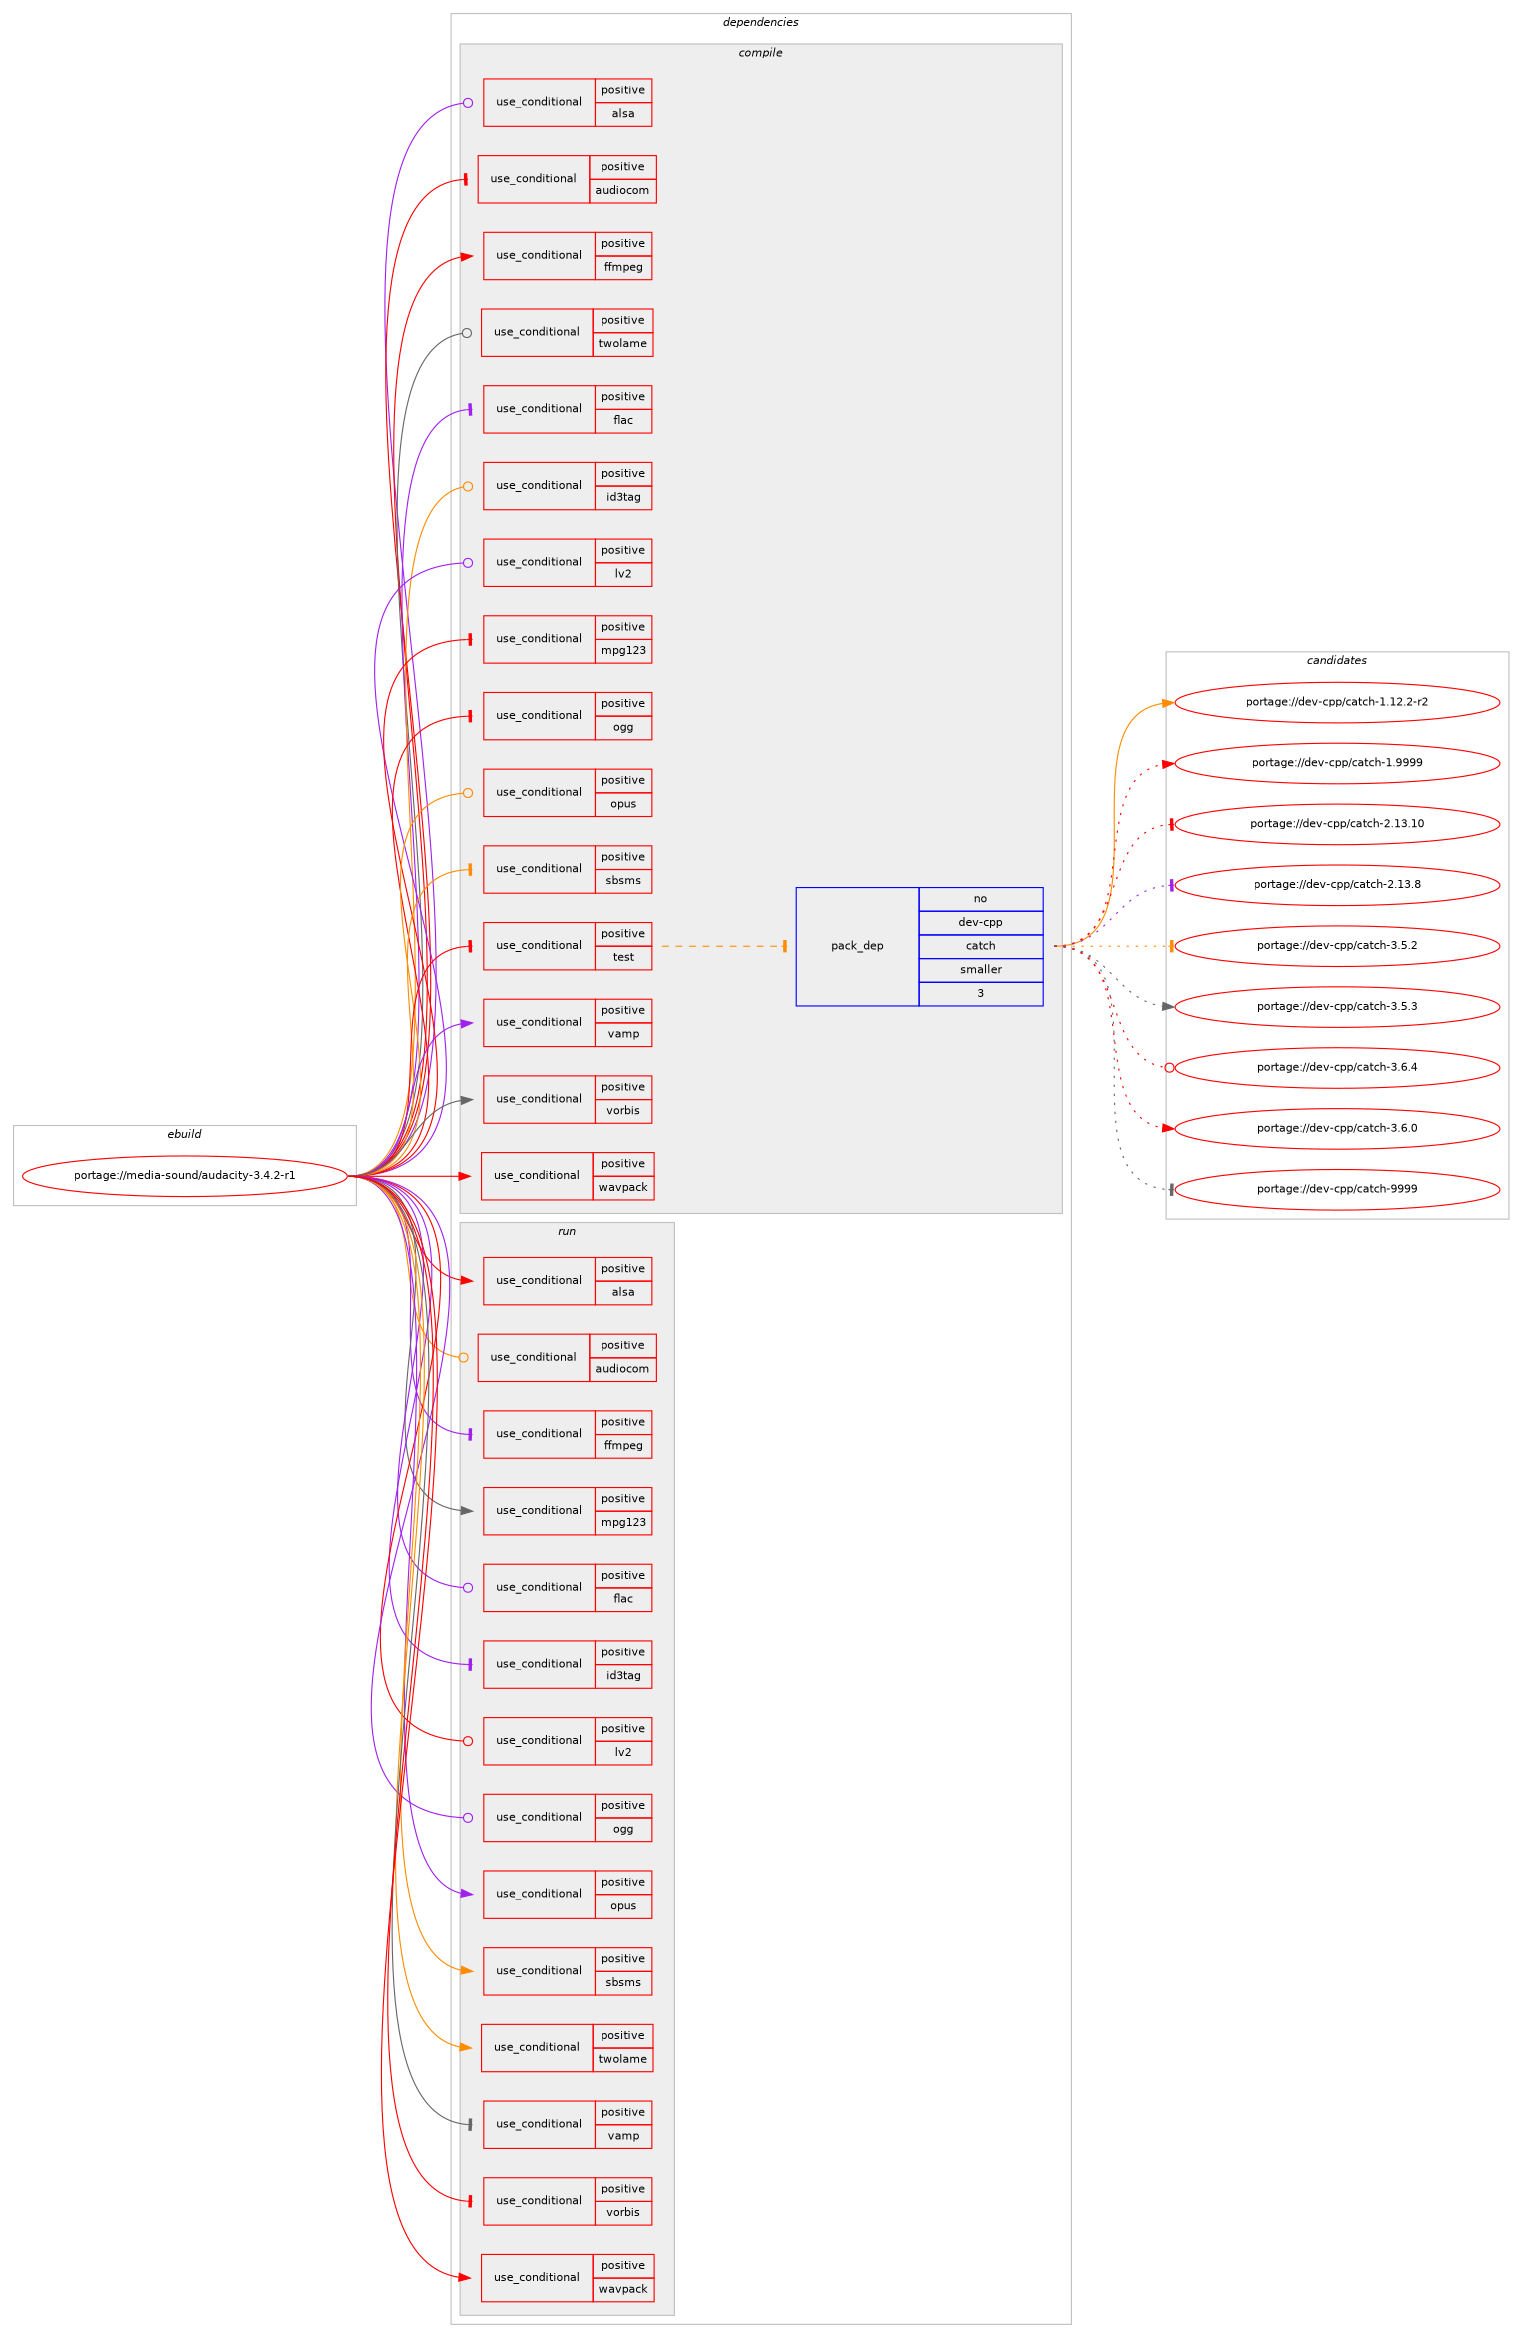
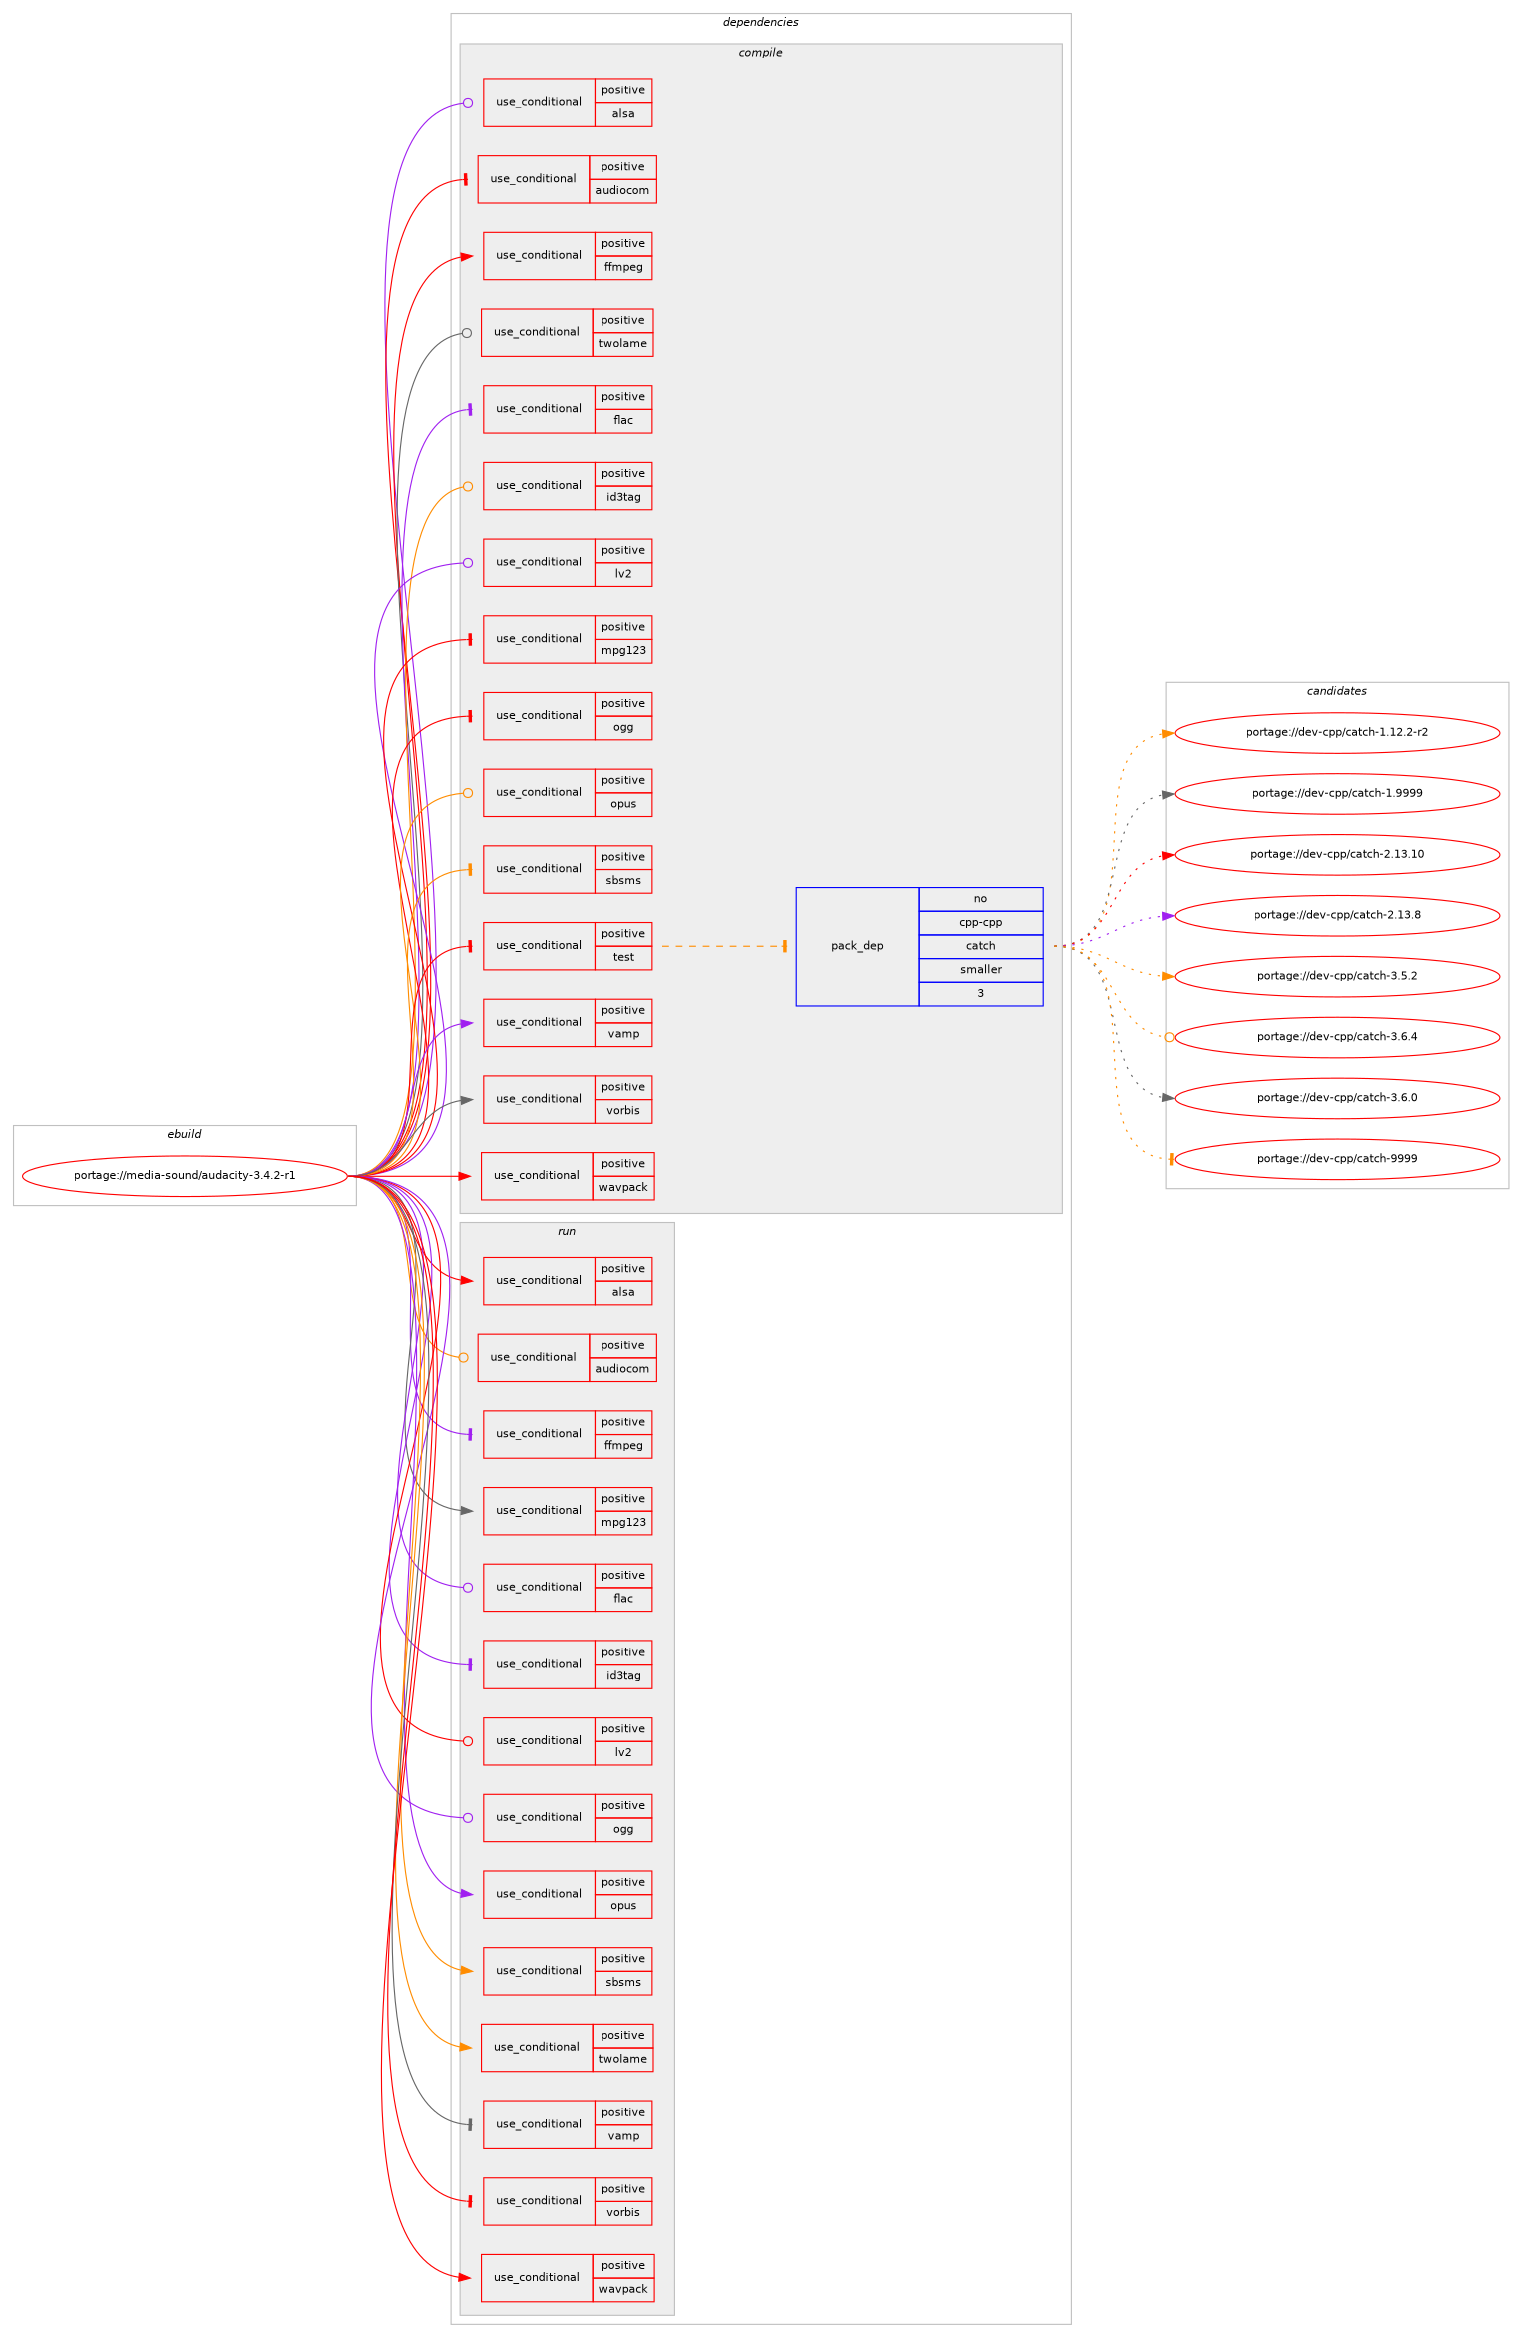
(1114, 808) -> (1114, 839)
(1123, 809) -> (1122, 842)
(1121, 867) -> (1113, 902)
(1112, 918) -> (1109, 933)
(981, 923) -> (981, 923)
(1111, 946) -> (1109, 959)
(1338, 1007) -> none
(1120, 1023) -> (1114, 991)
(1114, 1080) -> (1114, 1050)
(1123, 1083) -> (1122, 1051)
